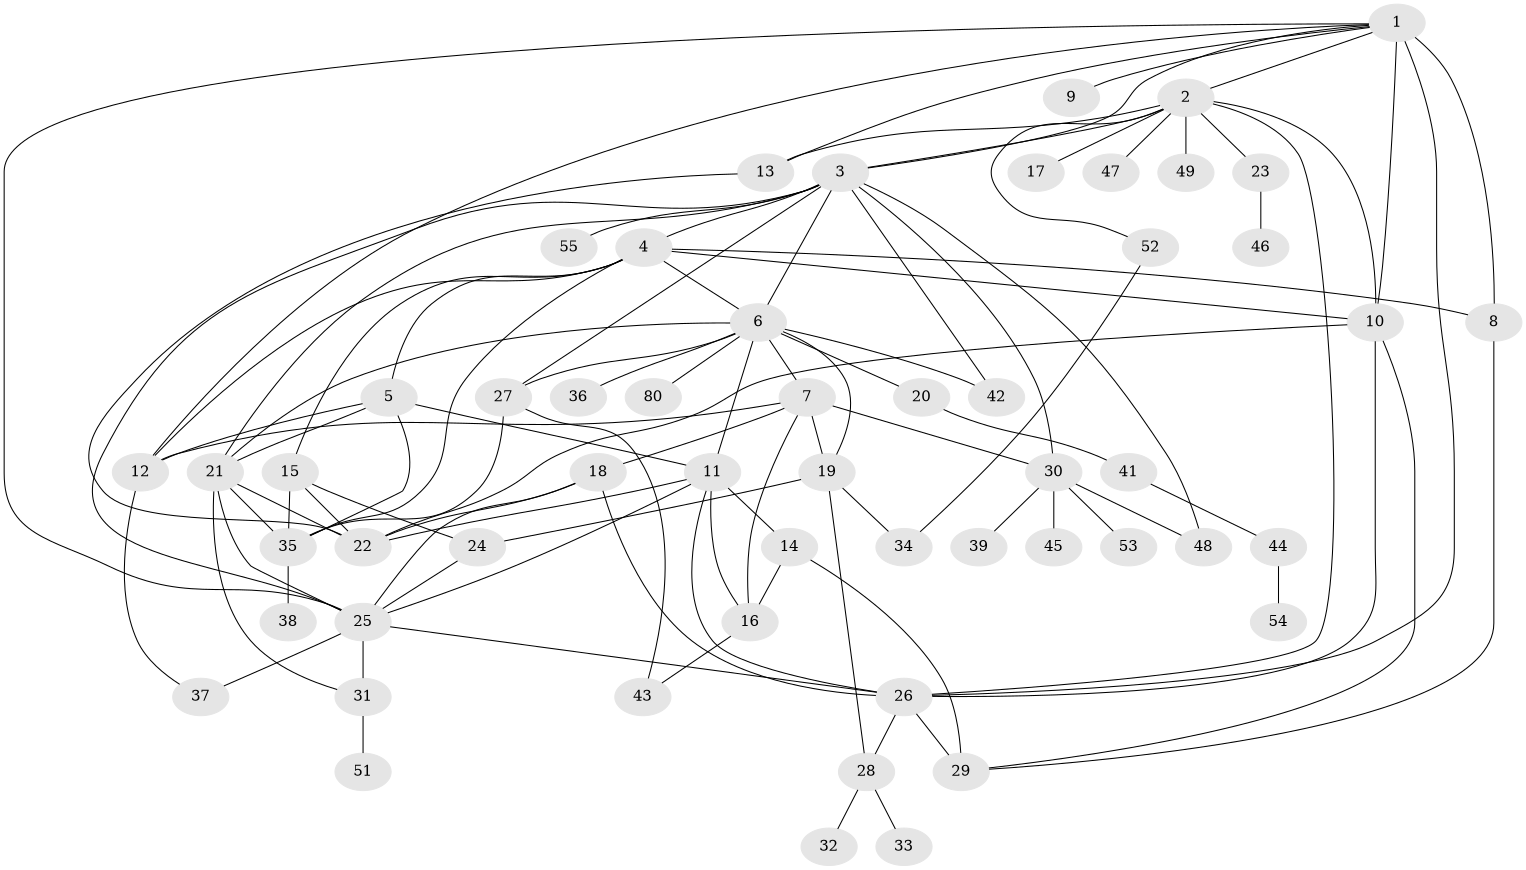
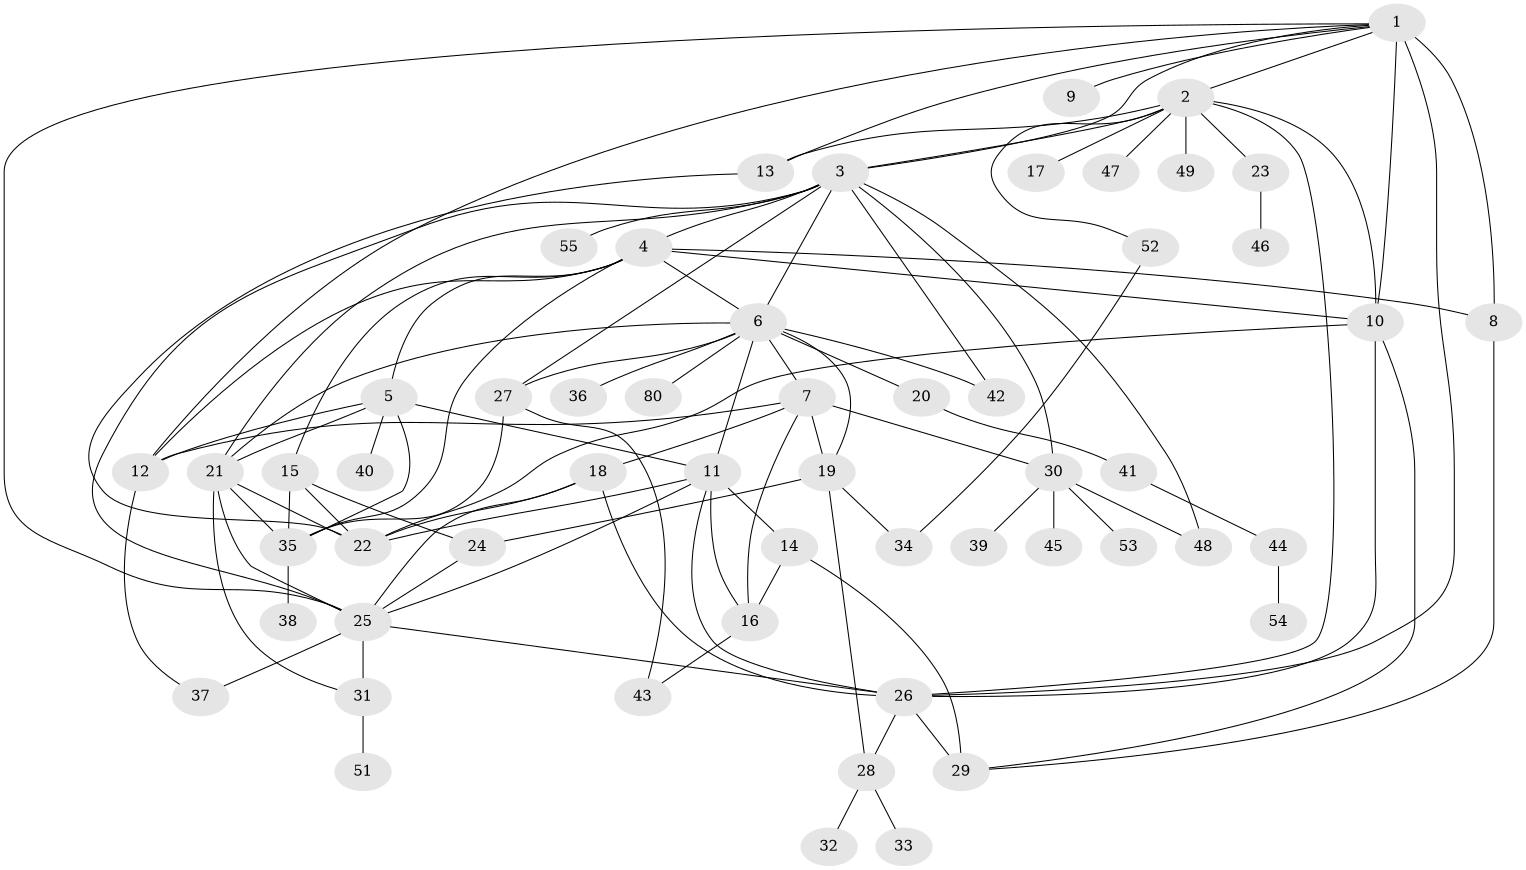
none -> (365, 472)
